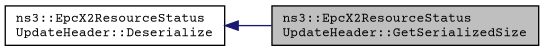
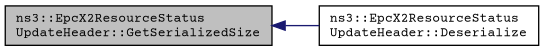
(255, 26) -> (302, 26)
